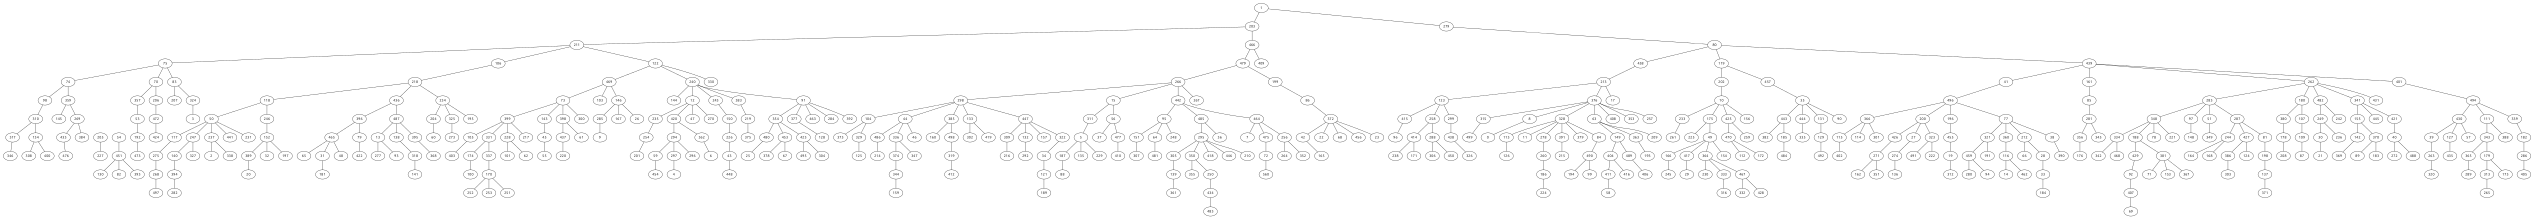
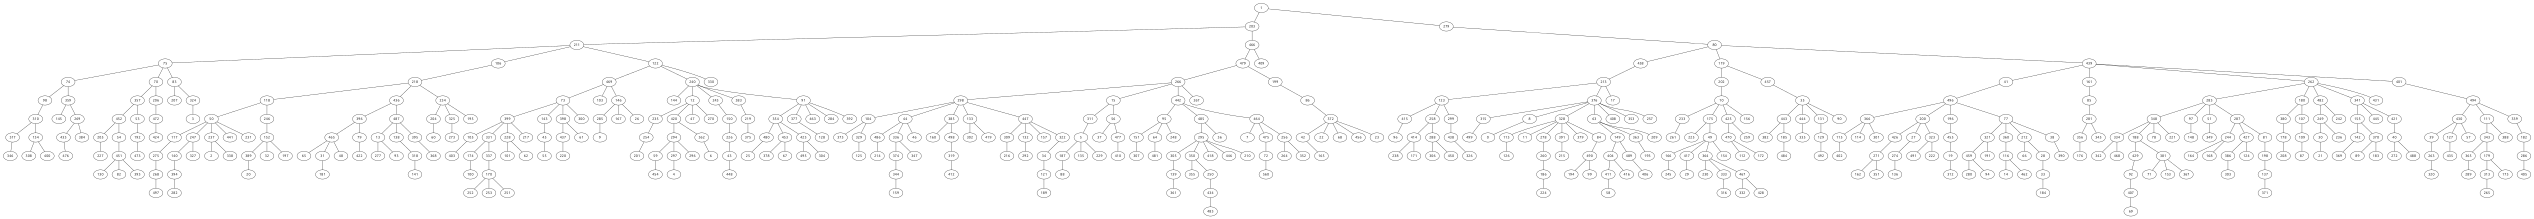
none -> (119, 119)
